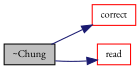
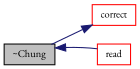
(71, 61) -> (82, 48)
